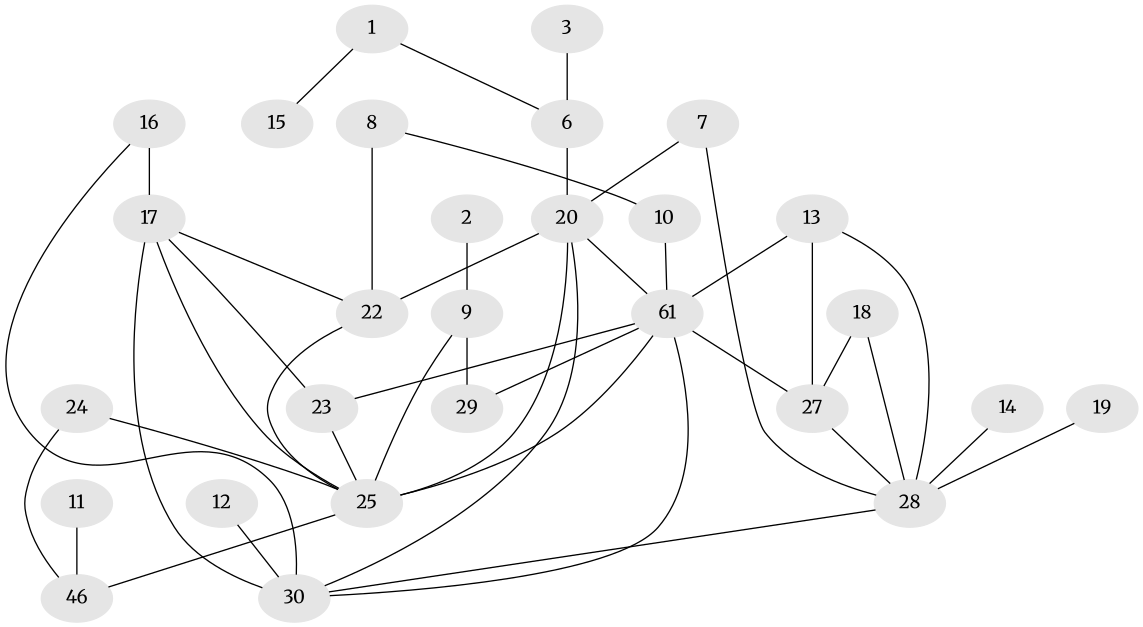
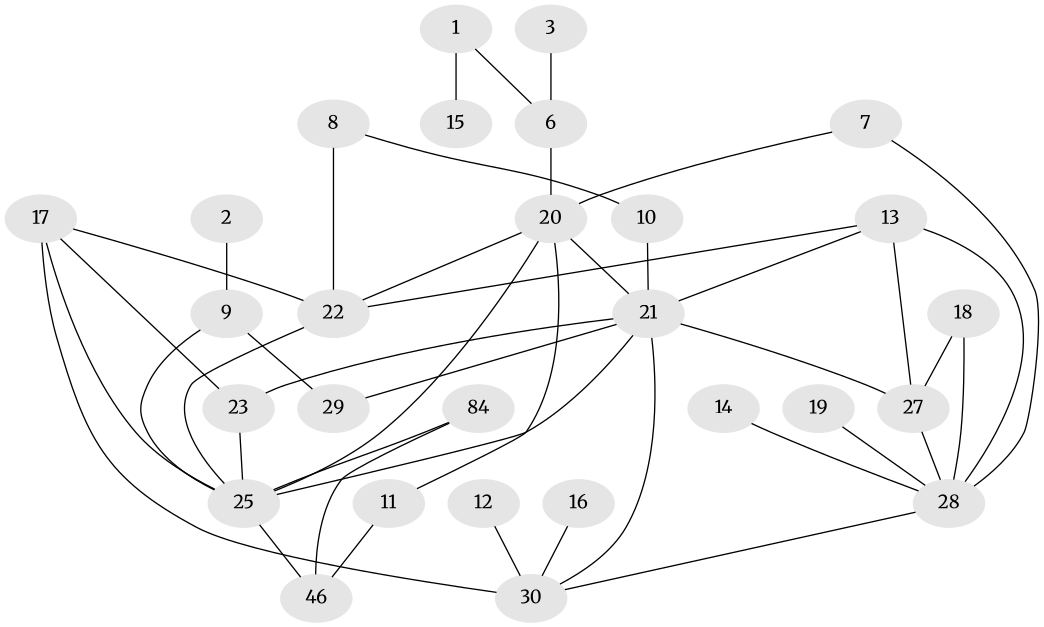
(149, 171) -> none
none -> (612, 266)
(667, 314) -> (648, 314)
(77, 409) -> (478, 409)
(513, 470) -> (542, 400)
